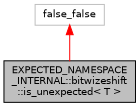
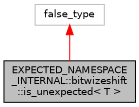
(70, 15) -> (70, 15)
